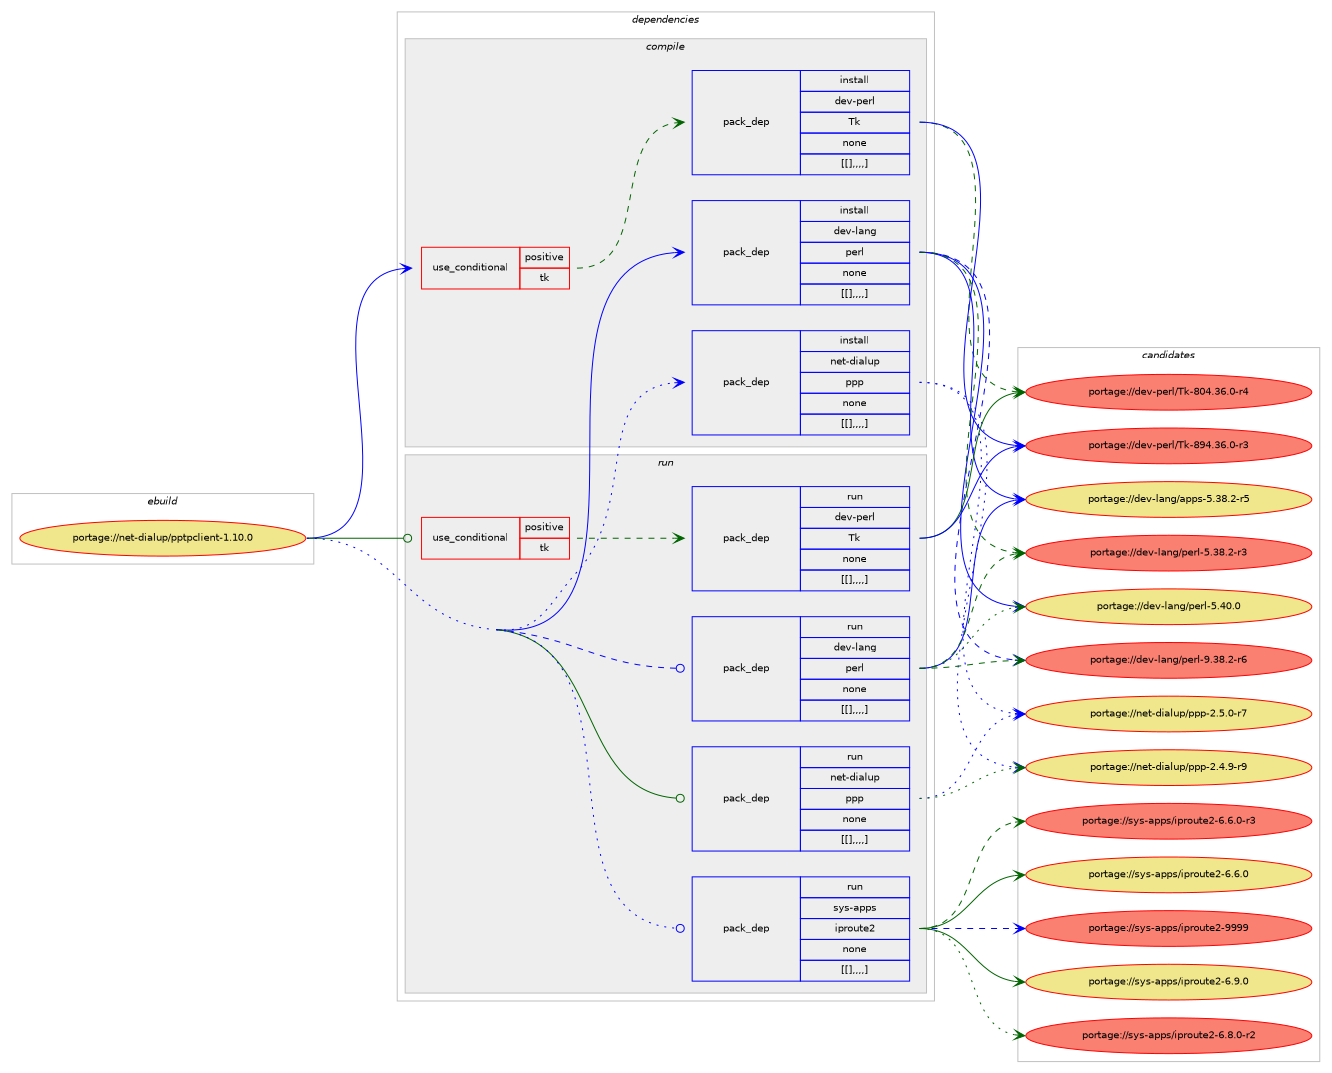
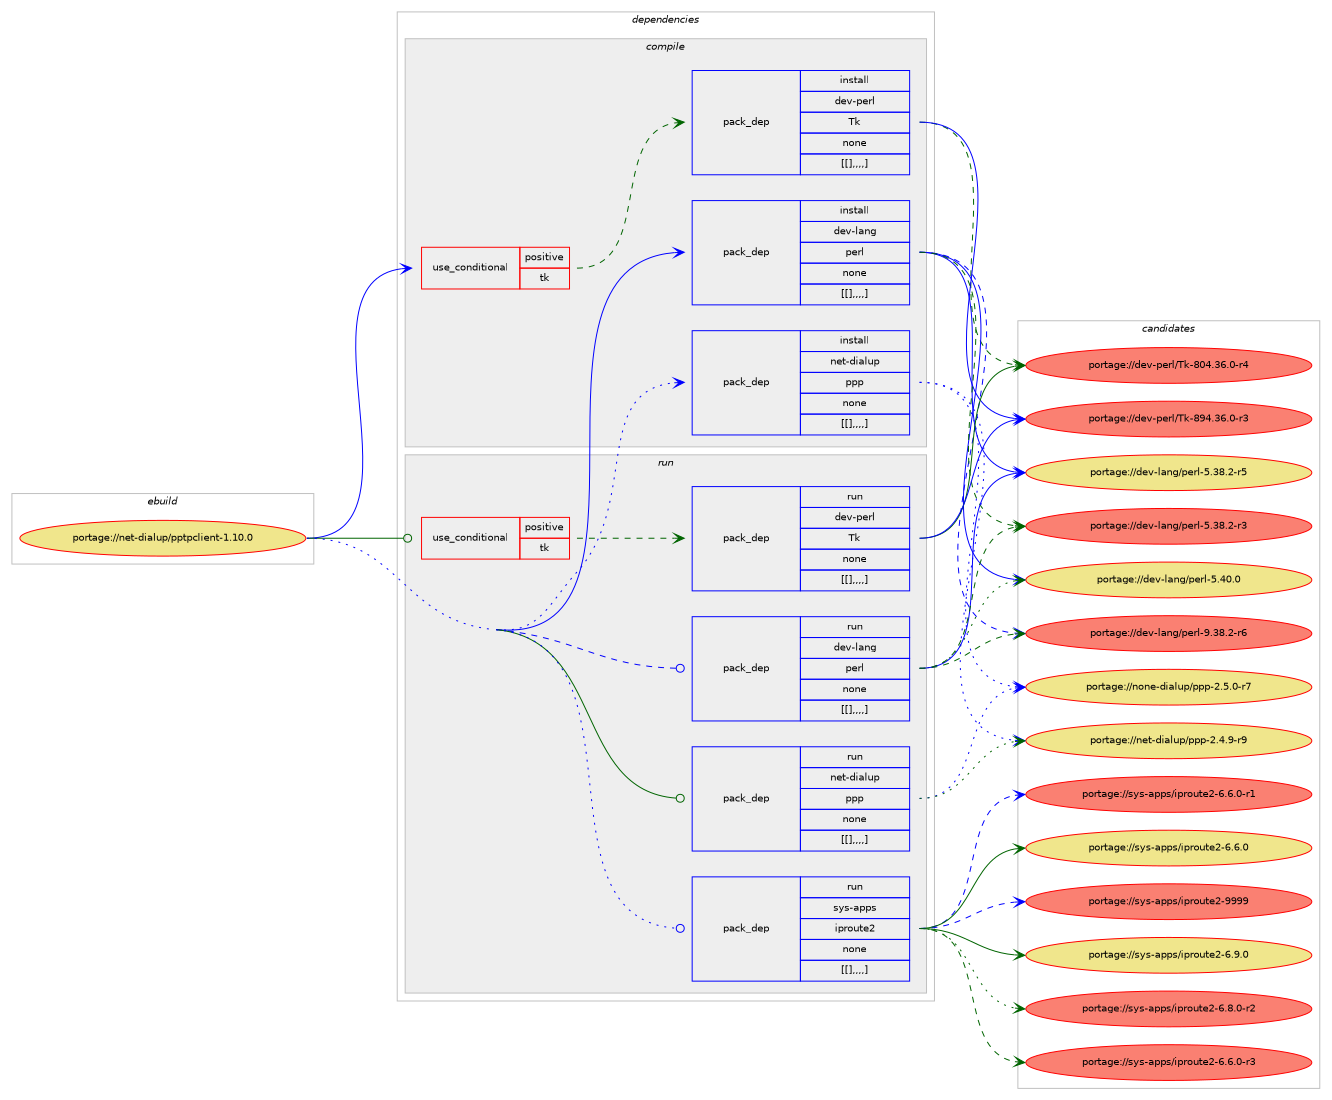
(1169, 500) -> (1169, 473)
(1169, 714) -> (1169, 687)
none -> (1169, 794)
